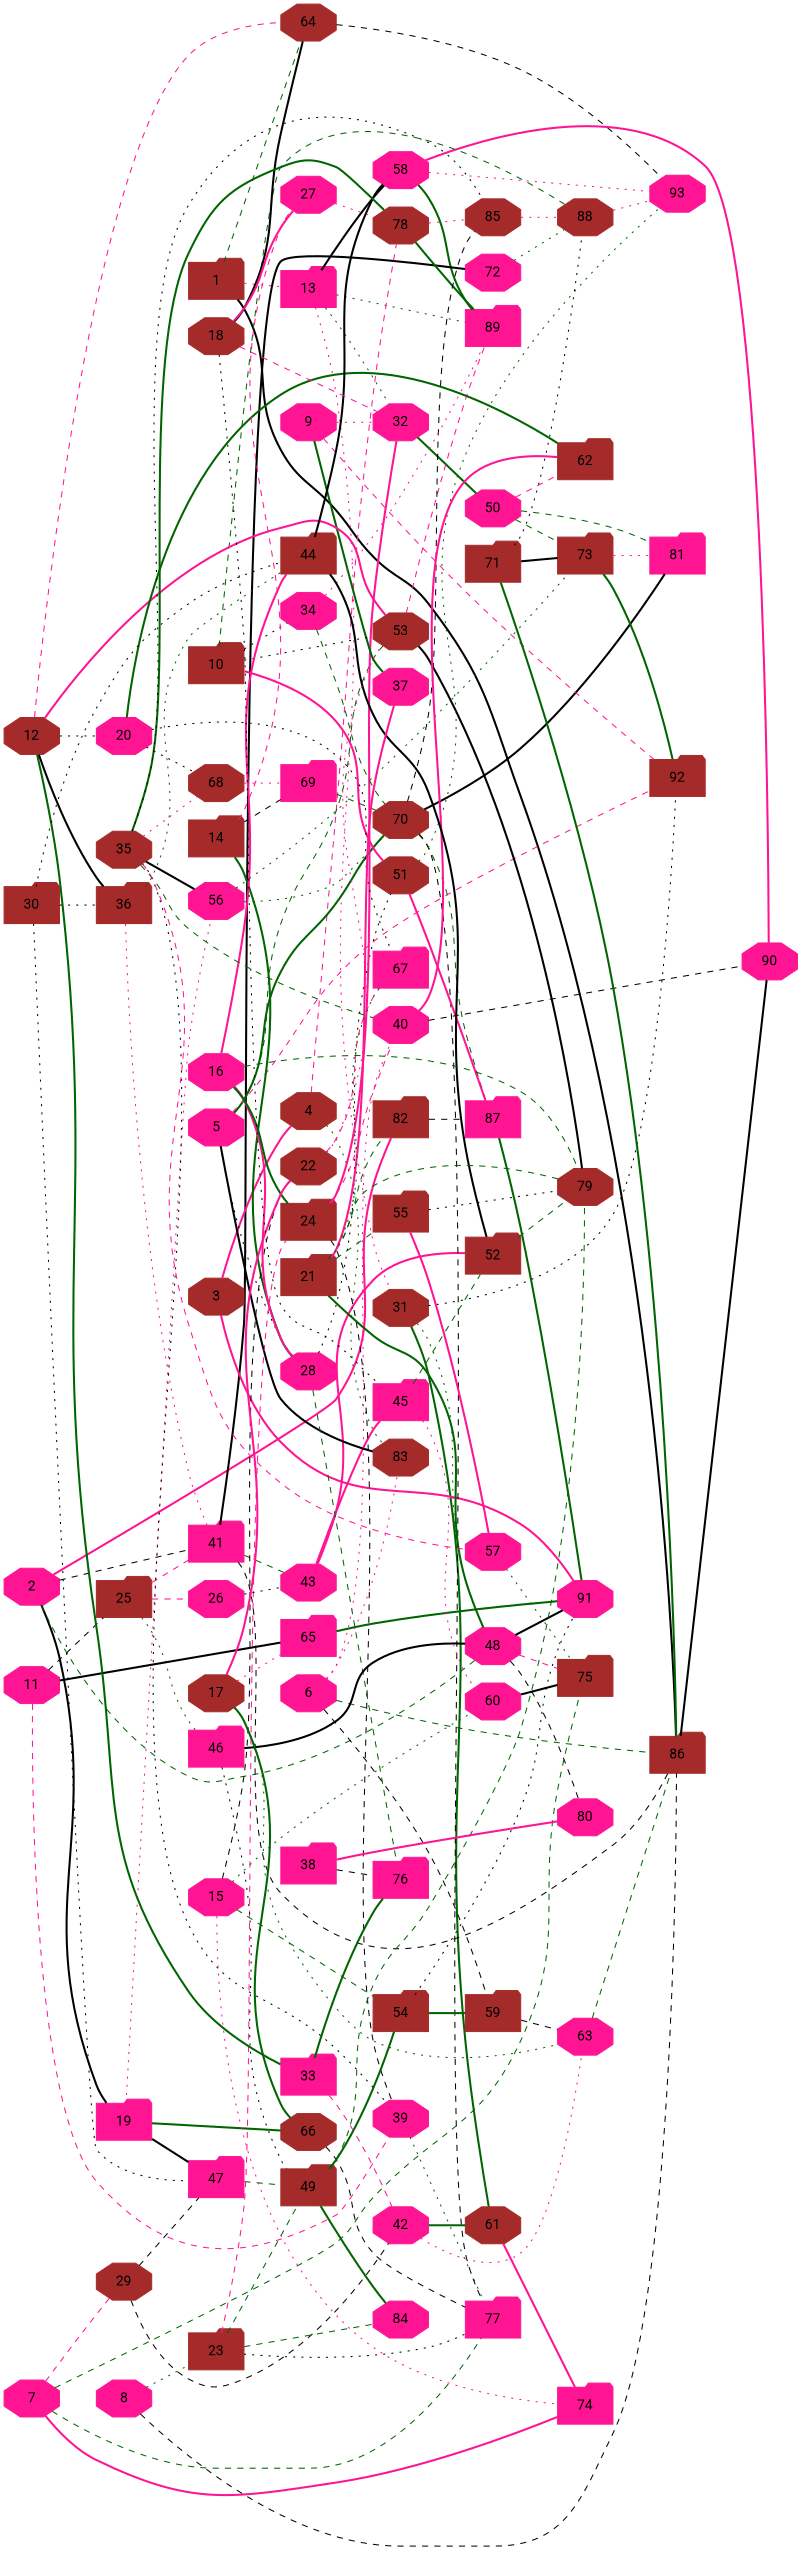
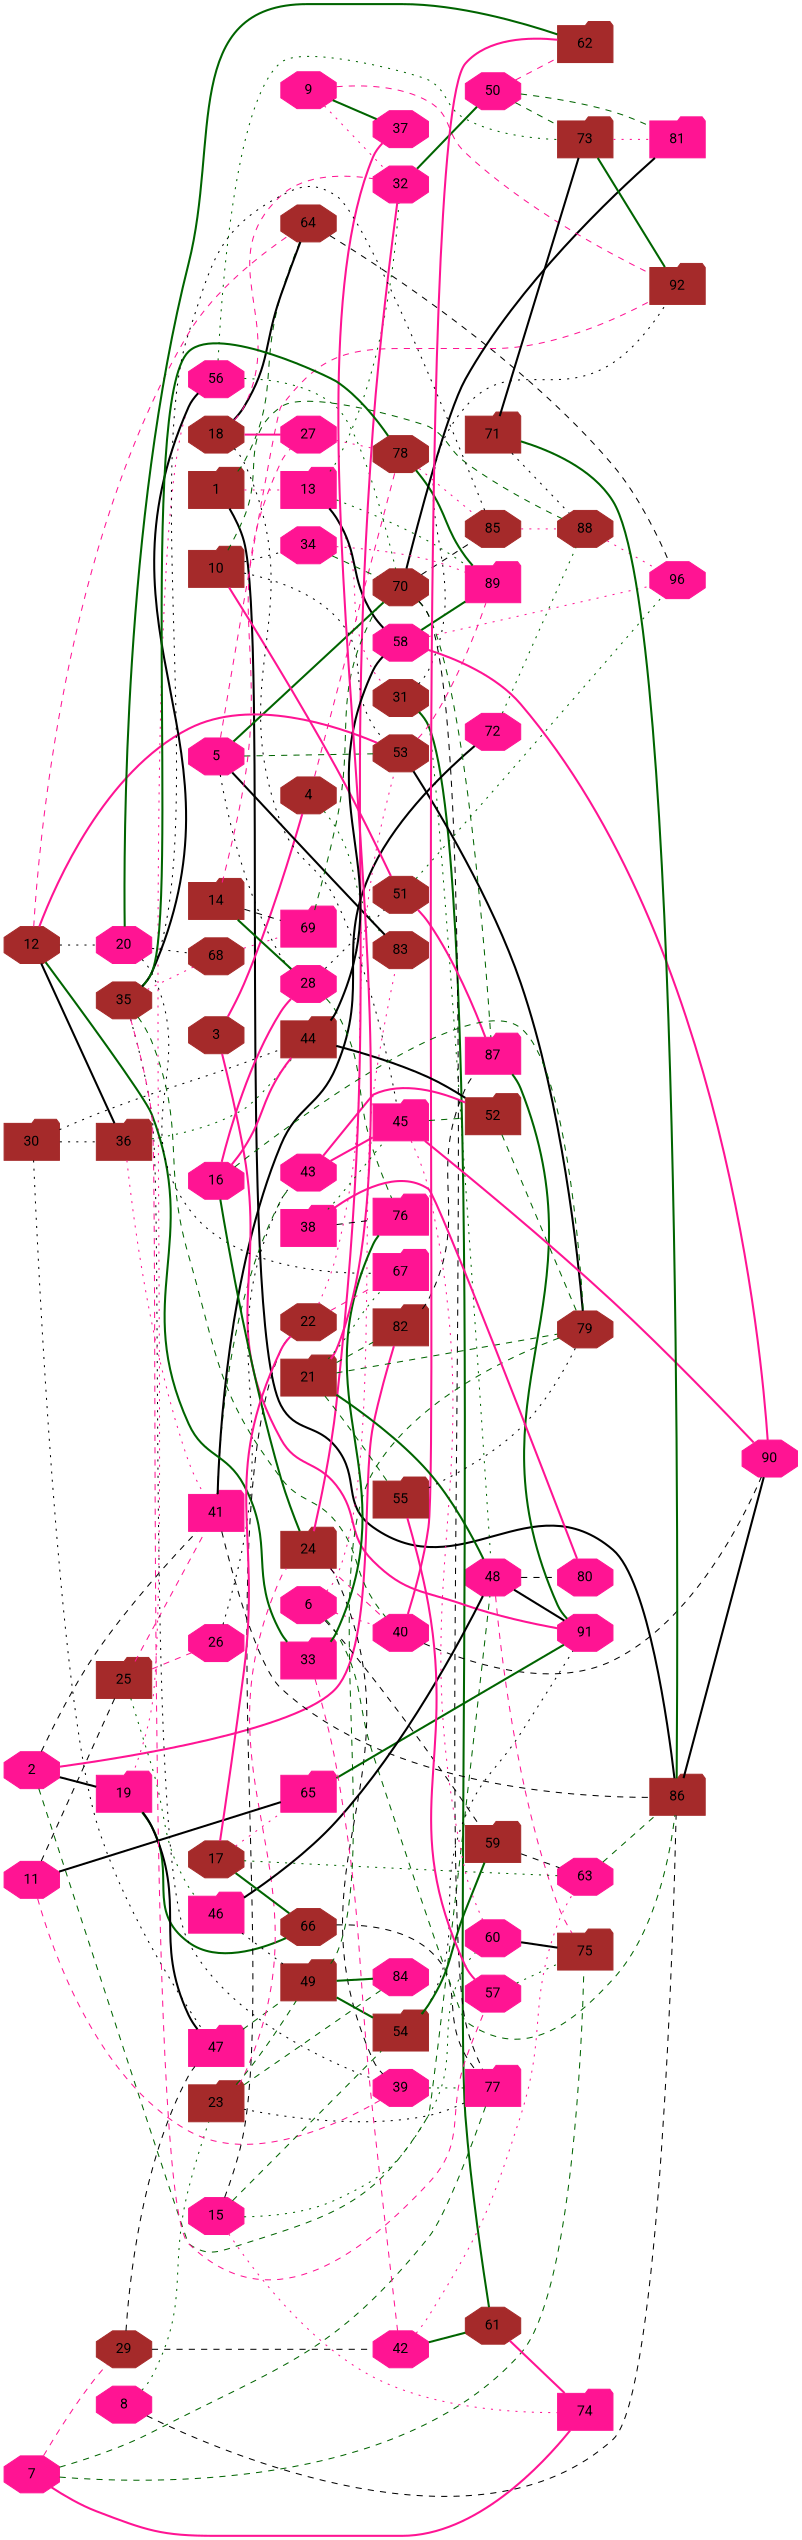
(678, 194) -> (678, 580)
none -> (342, 1193)
none -> (595, 1285)
